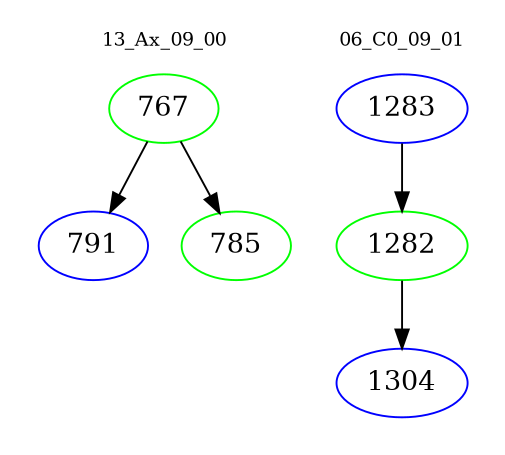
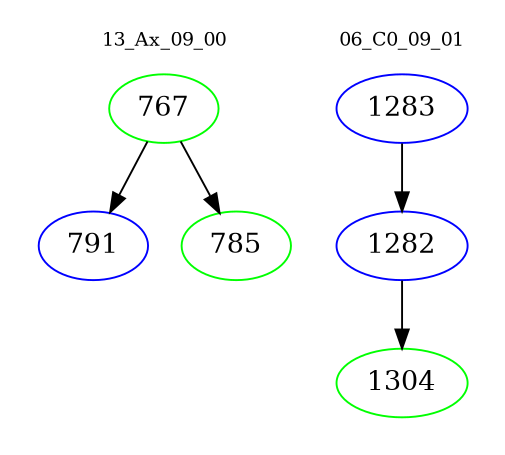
(402, 246) -> (402, 246)
(402, 383) -> (402, 383)
